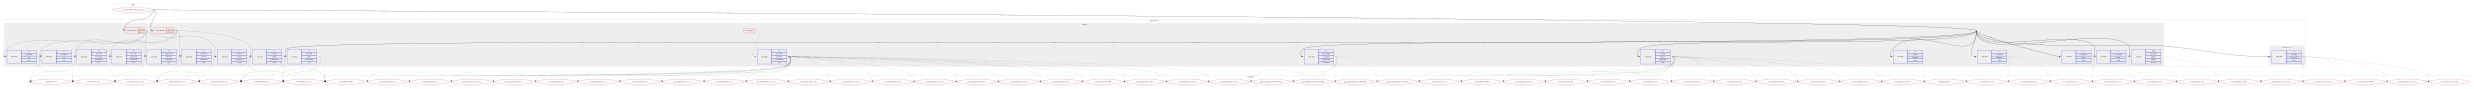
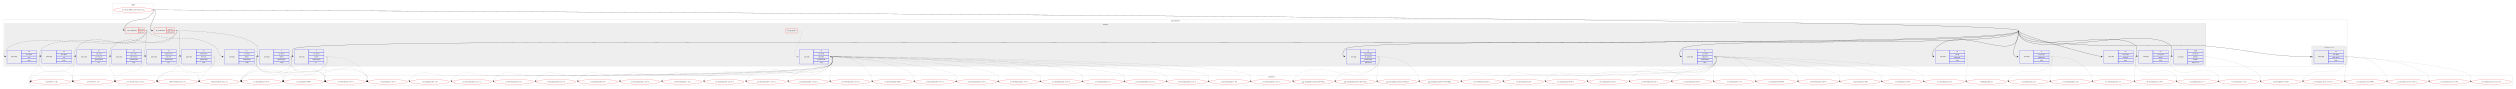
none -> (388, 82)
